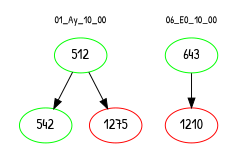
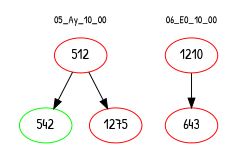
(81, 21) -> (81, 21)
(81, 55) -> (81, 55)
(192, 55) -> (192, 125)
(192, 86) -> (192, 86)
